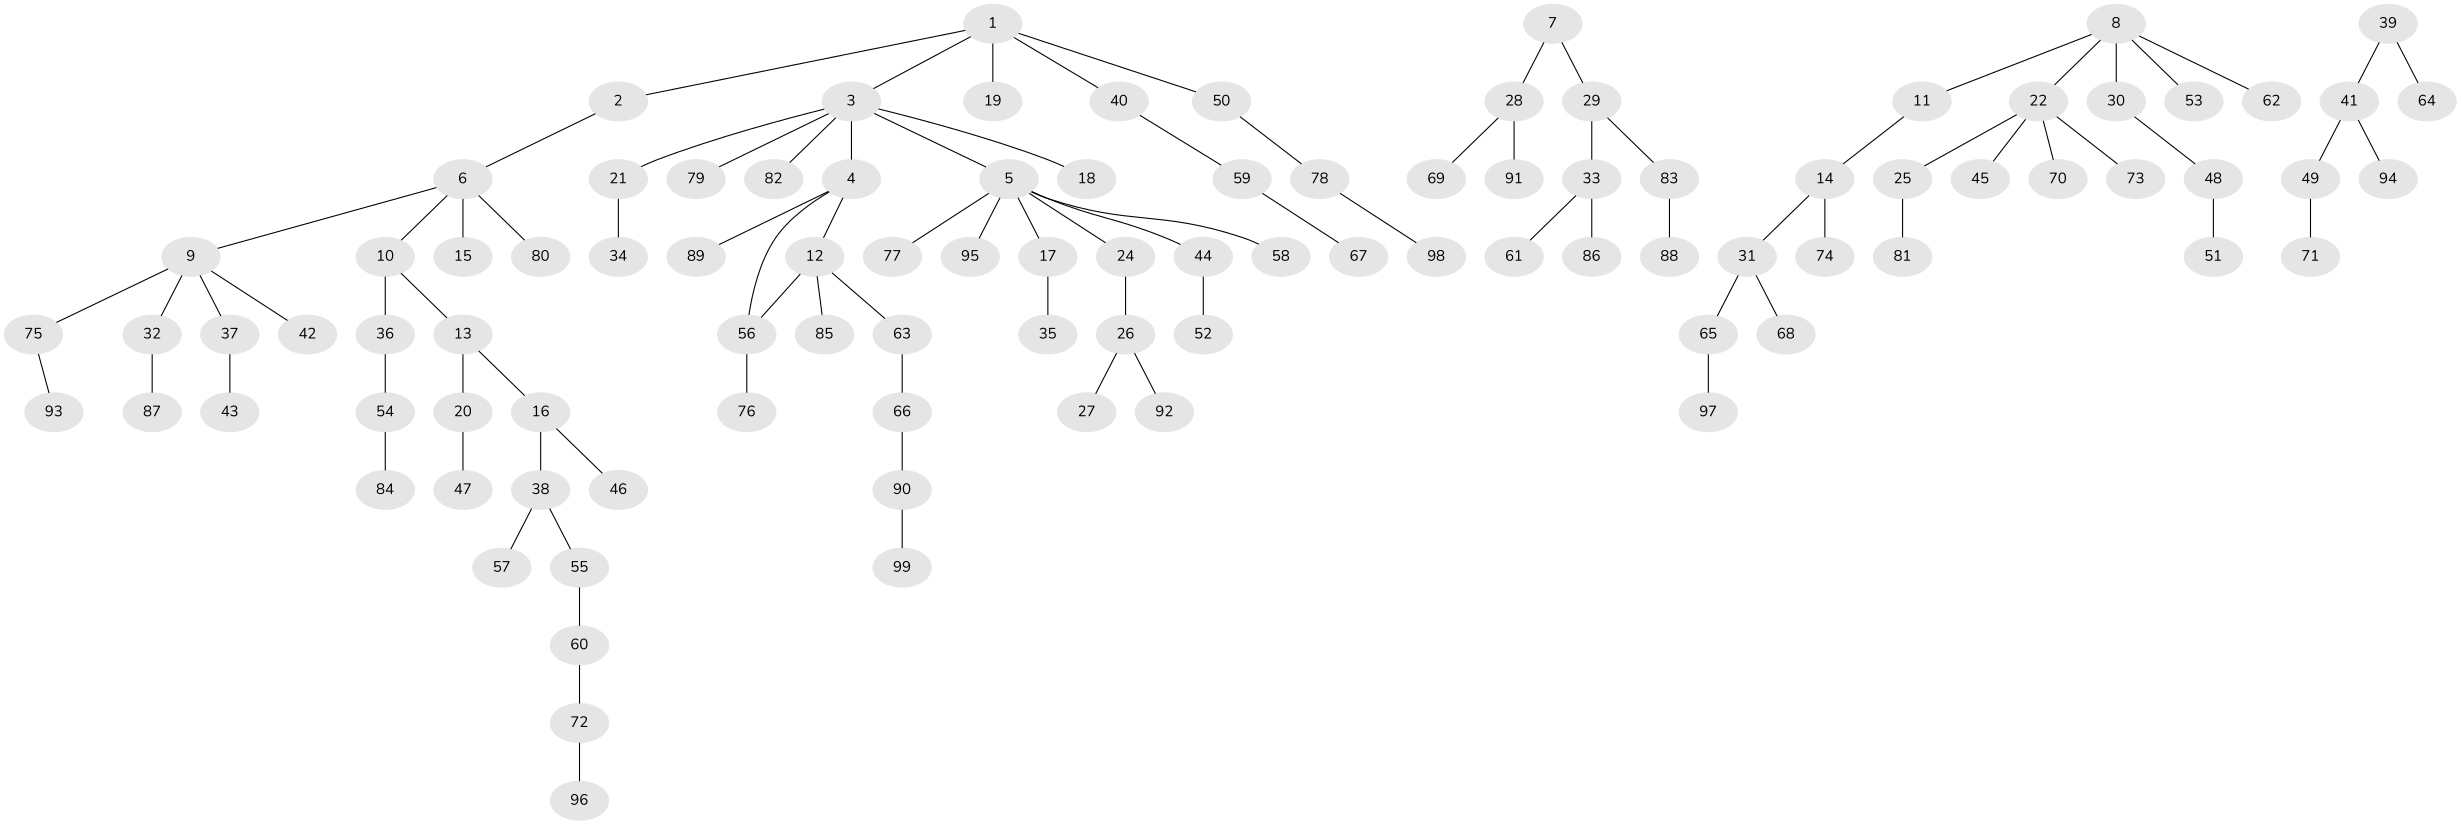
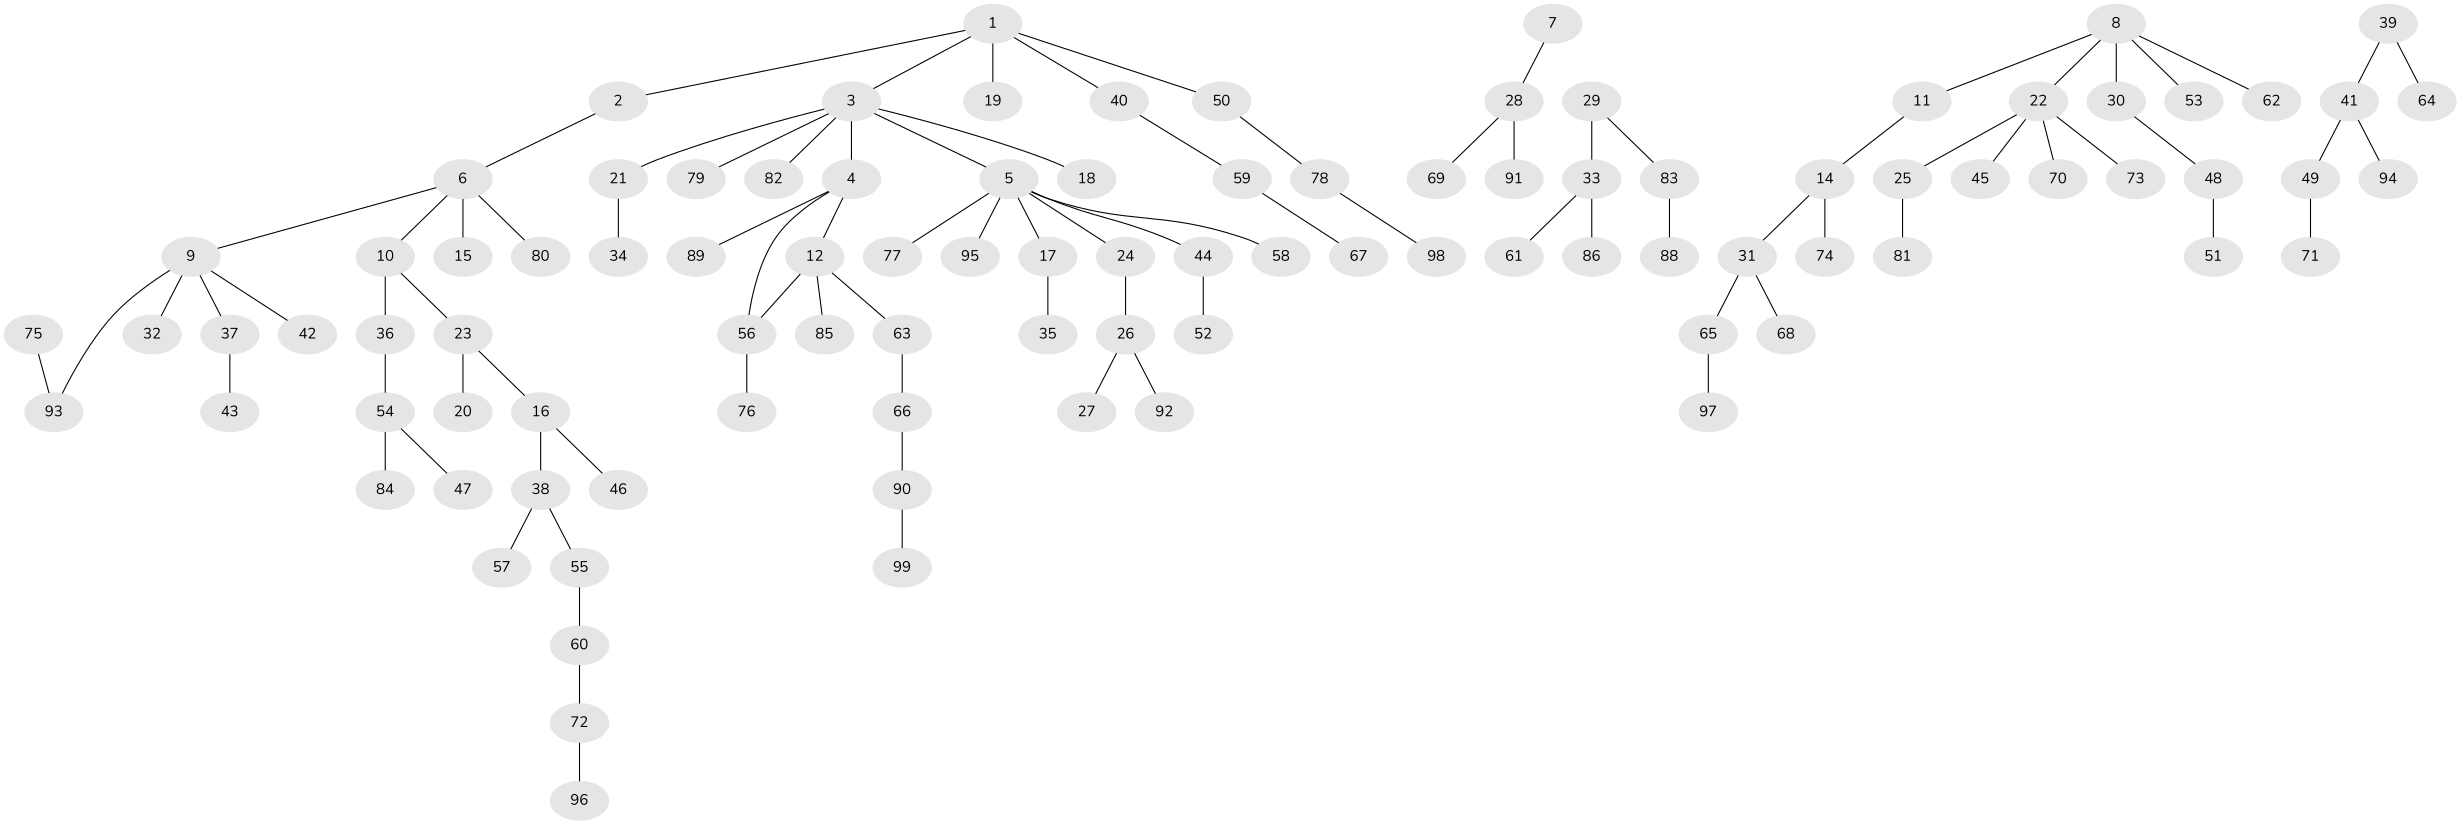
(1572, 63) -> none
(112, 296) -> (106, 323)
(463, 335) -> (463, 335)
(152, 412) -> none
(463, 451) -> (424, 451)
